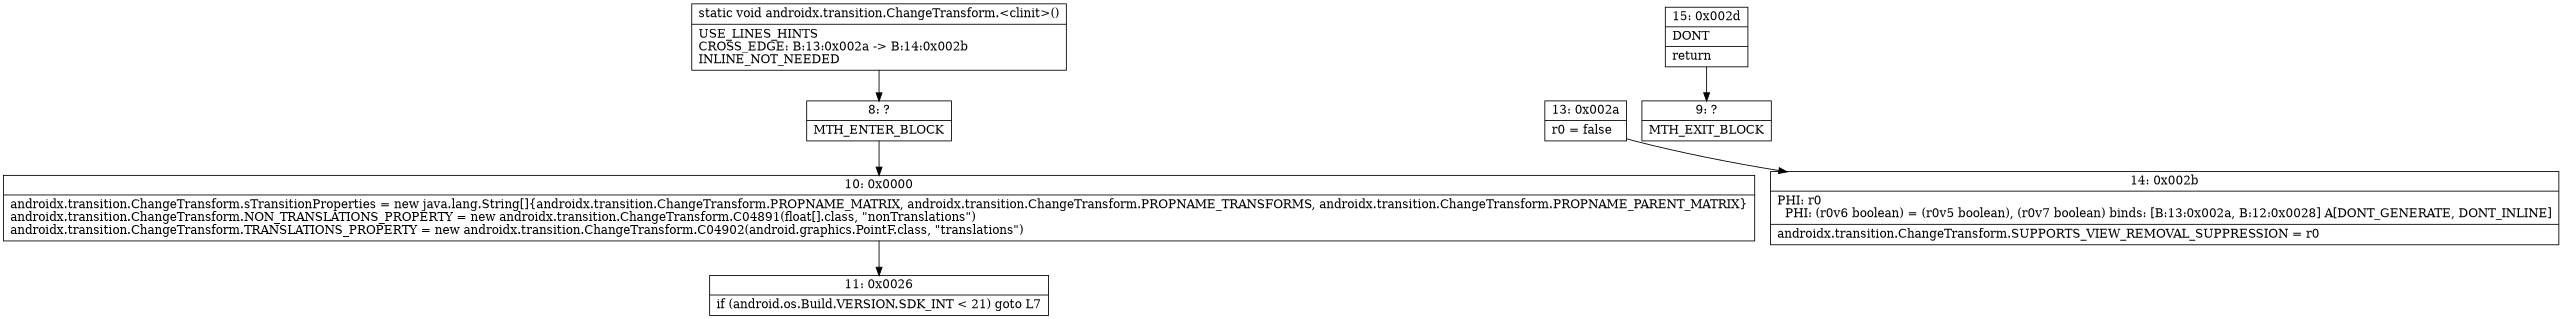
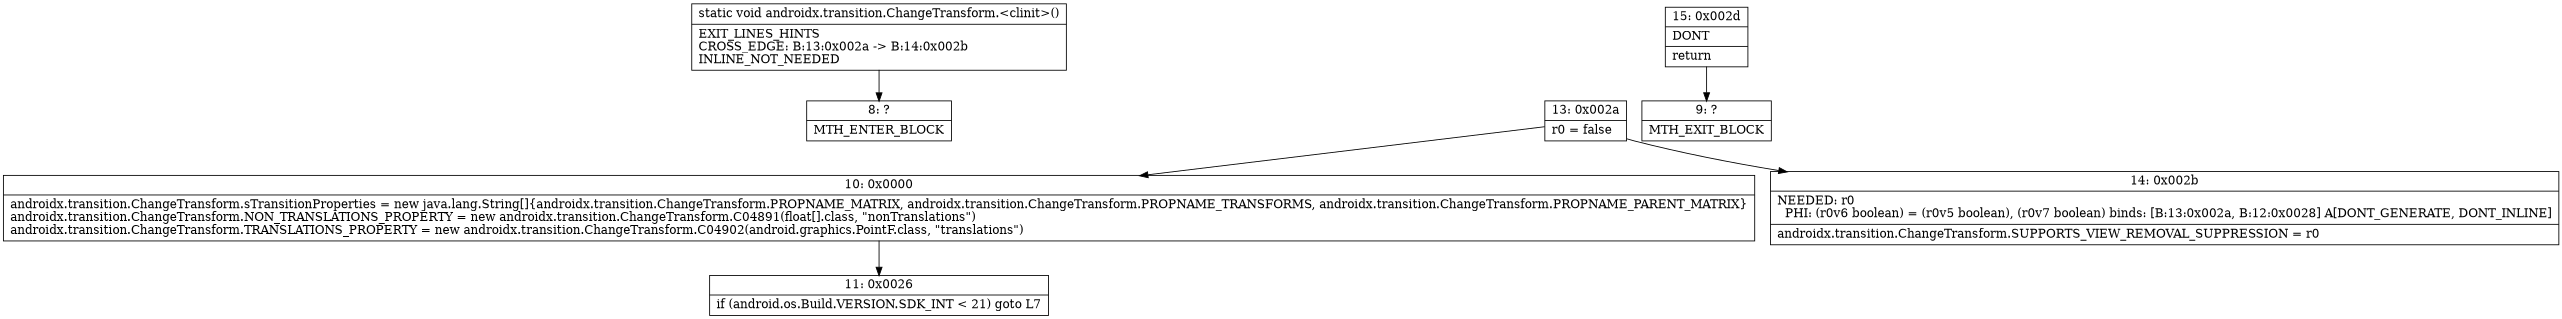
(759, 34) -> (759, 34)
(879, 154) -> (1346, 151)
(1802, 201) -> (1818, 201)
